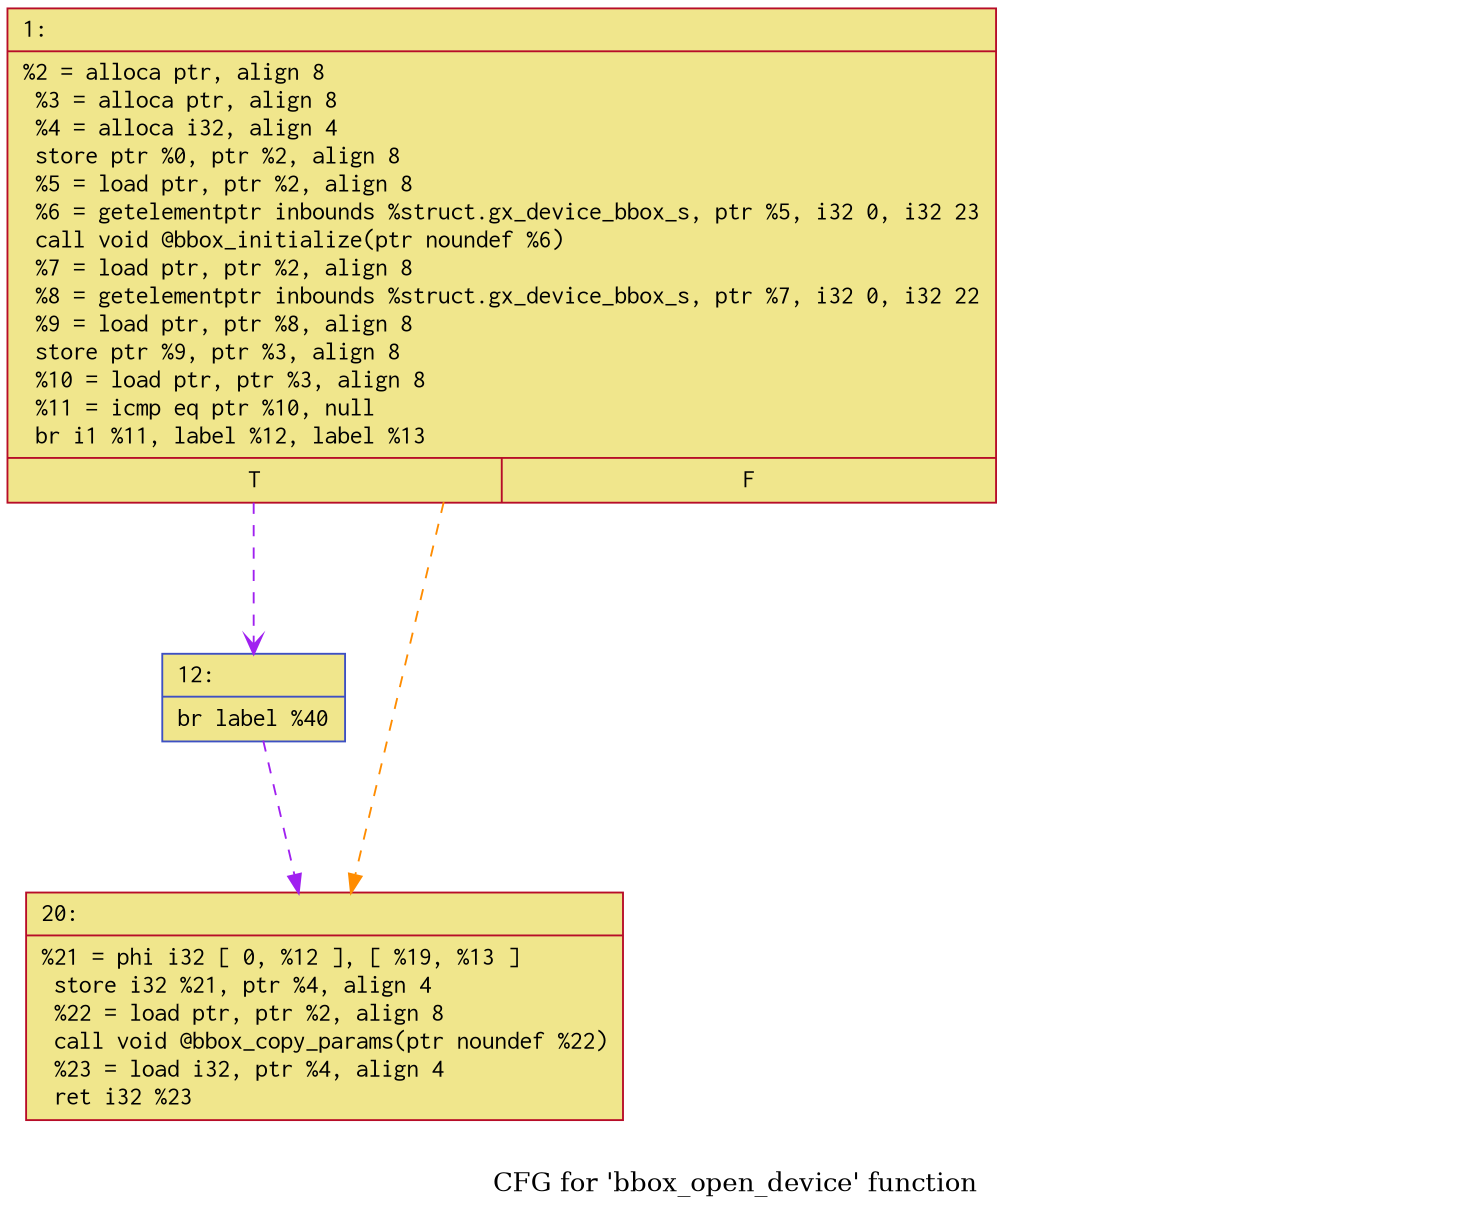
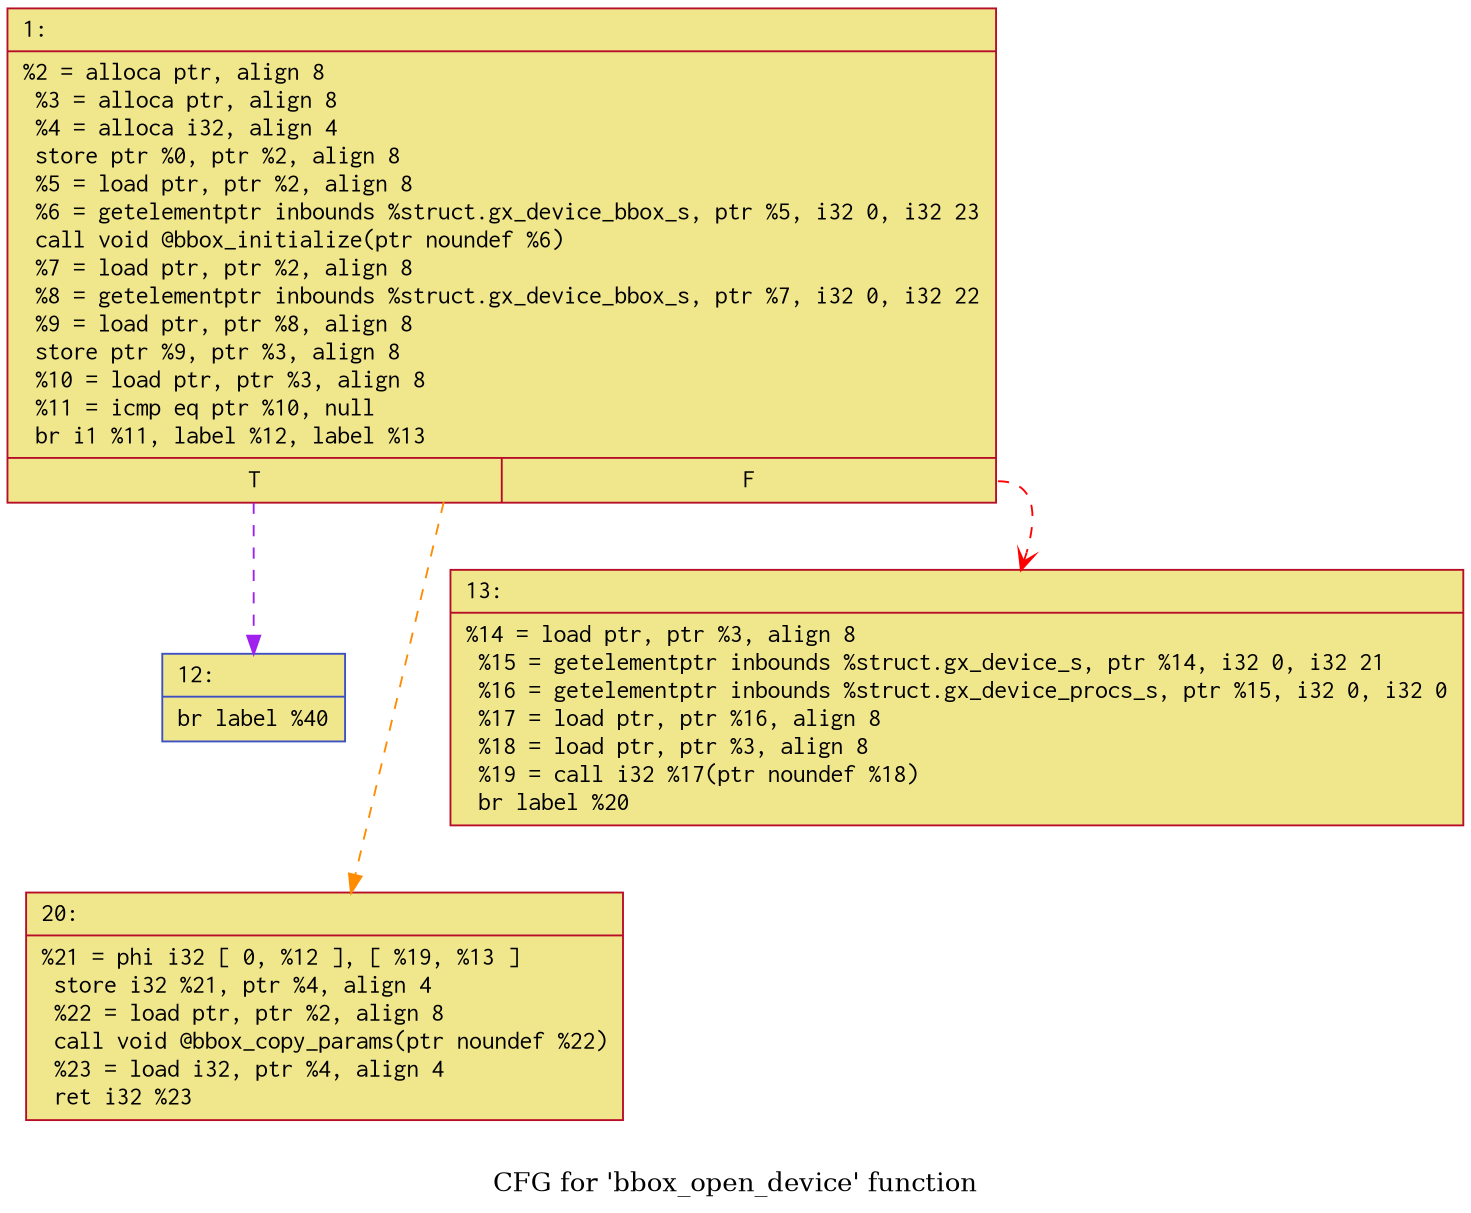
(254, 569) -> (254, 569)
none -> (957, 698)
(279, 808) -> none
